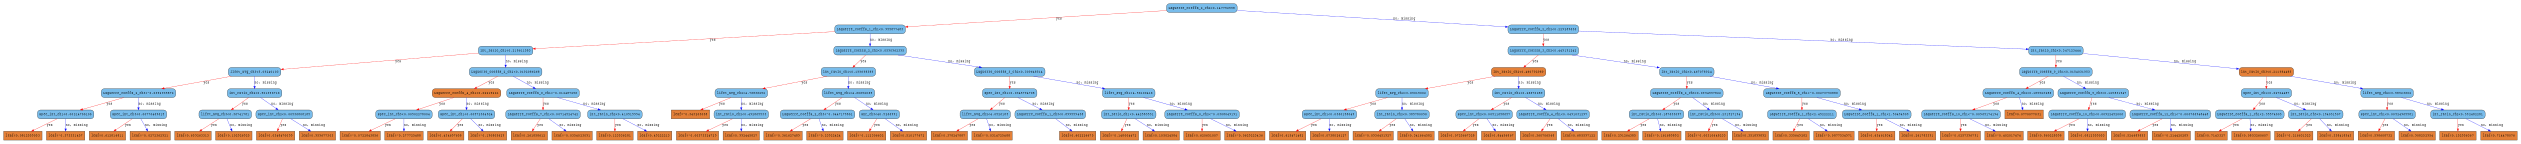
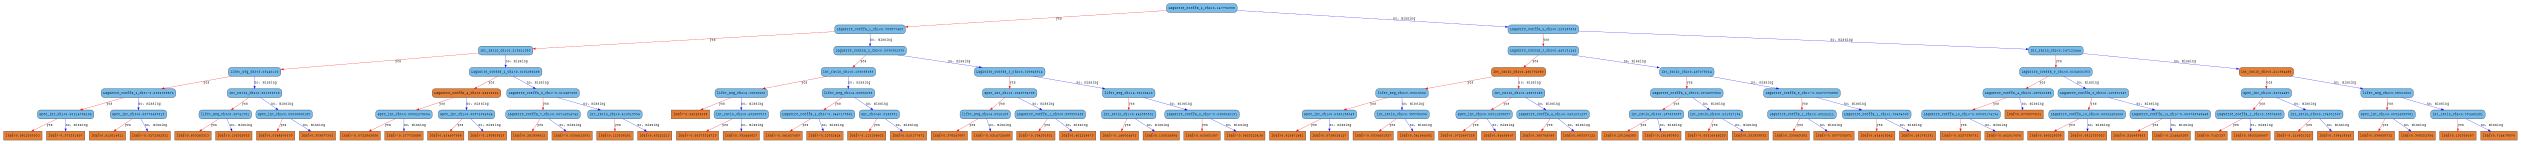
(1519, 81) -> (1519, 81)
none -> (1036, 136)
